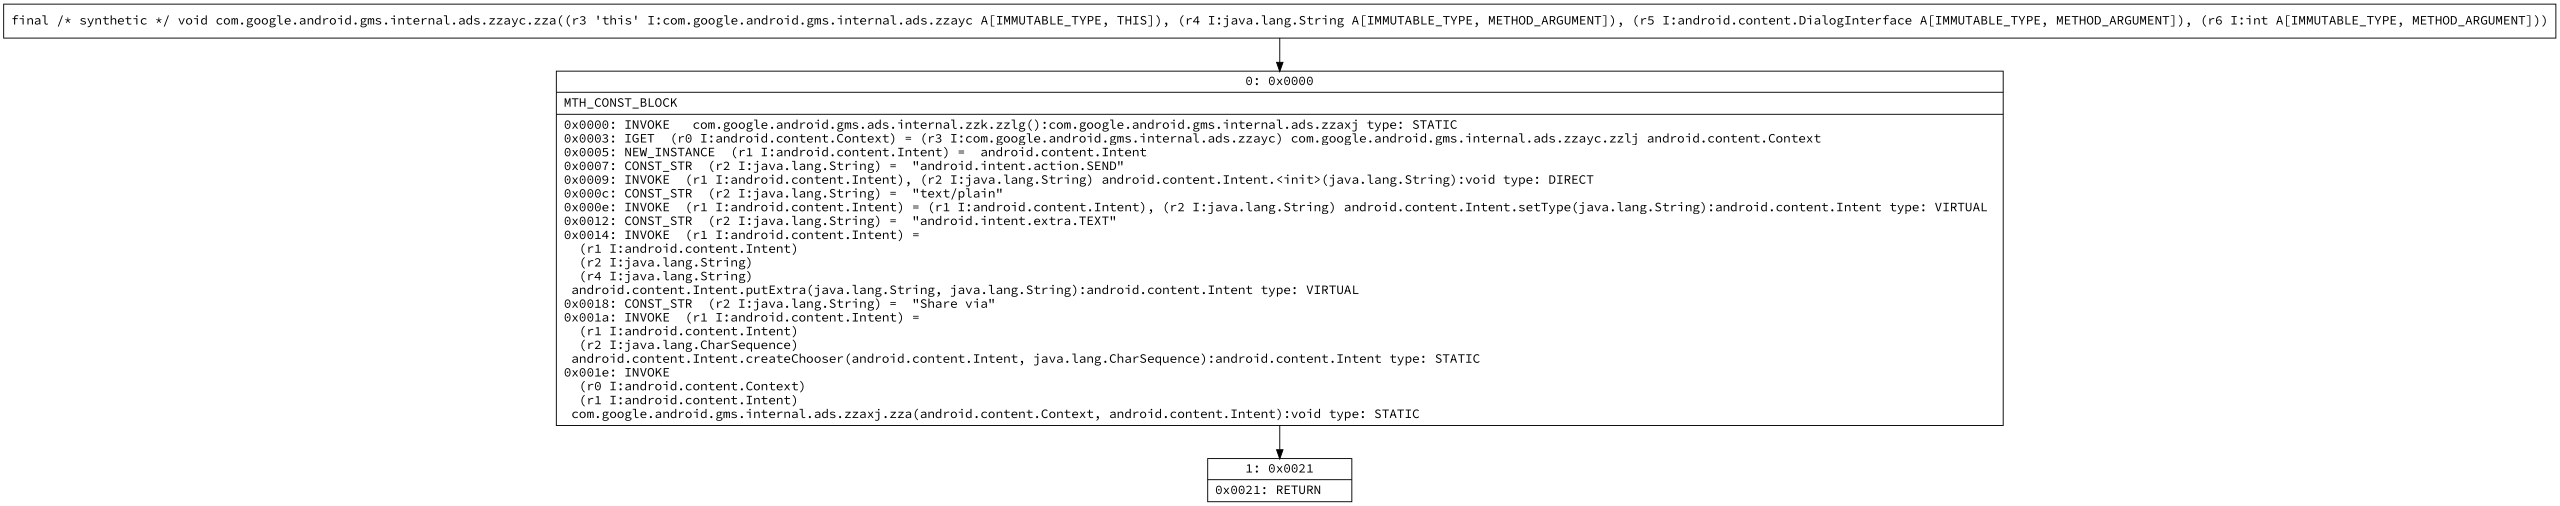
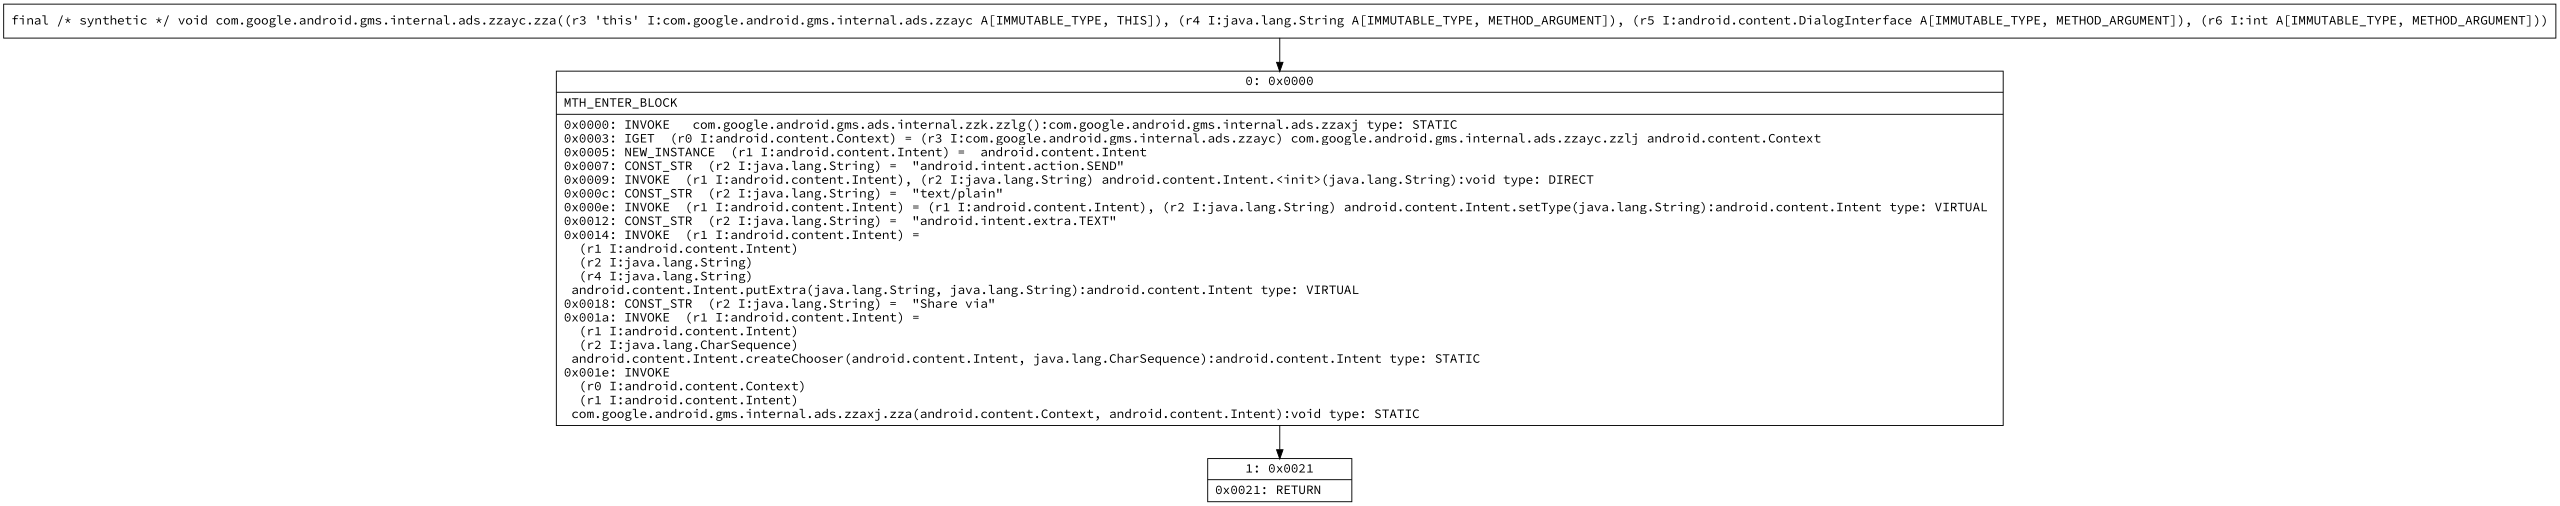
(621, 103) -> (621, 103)
